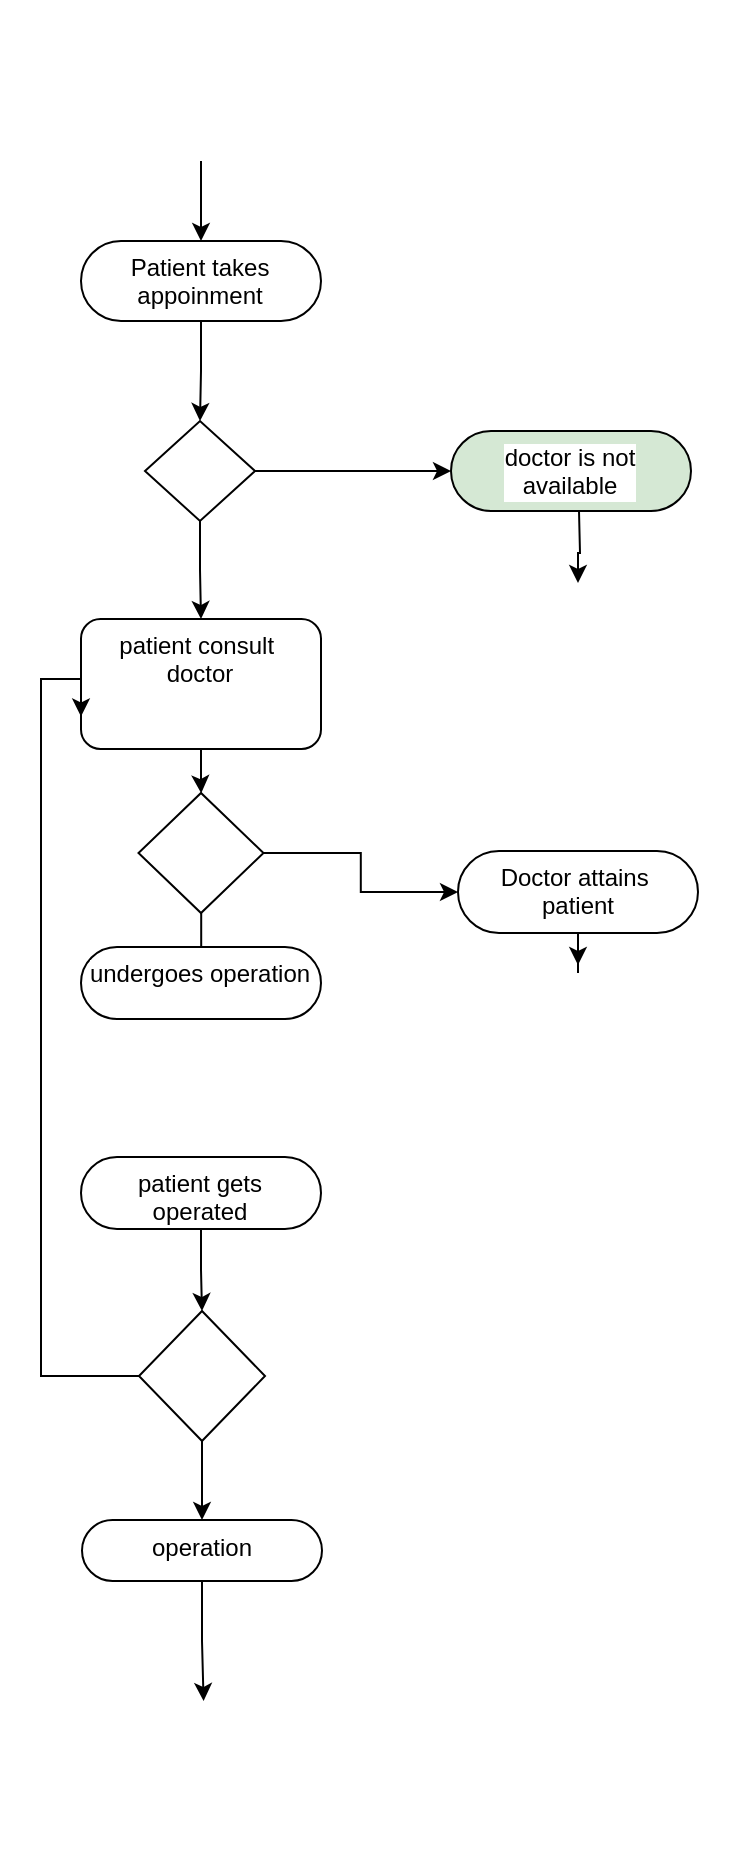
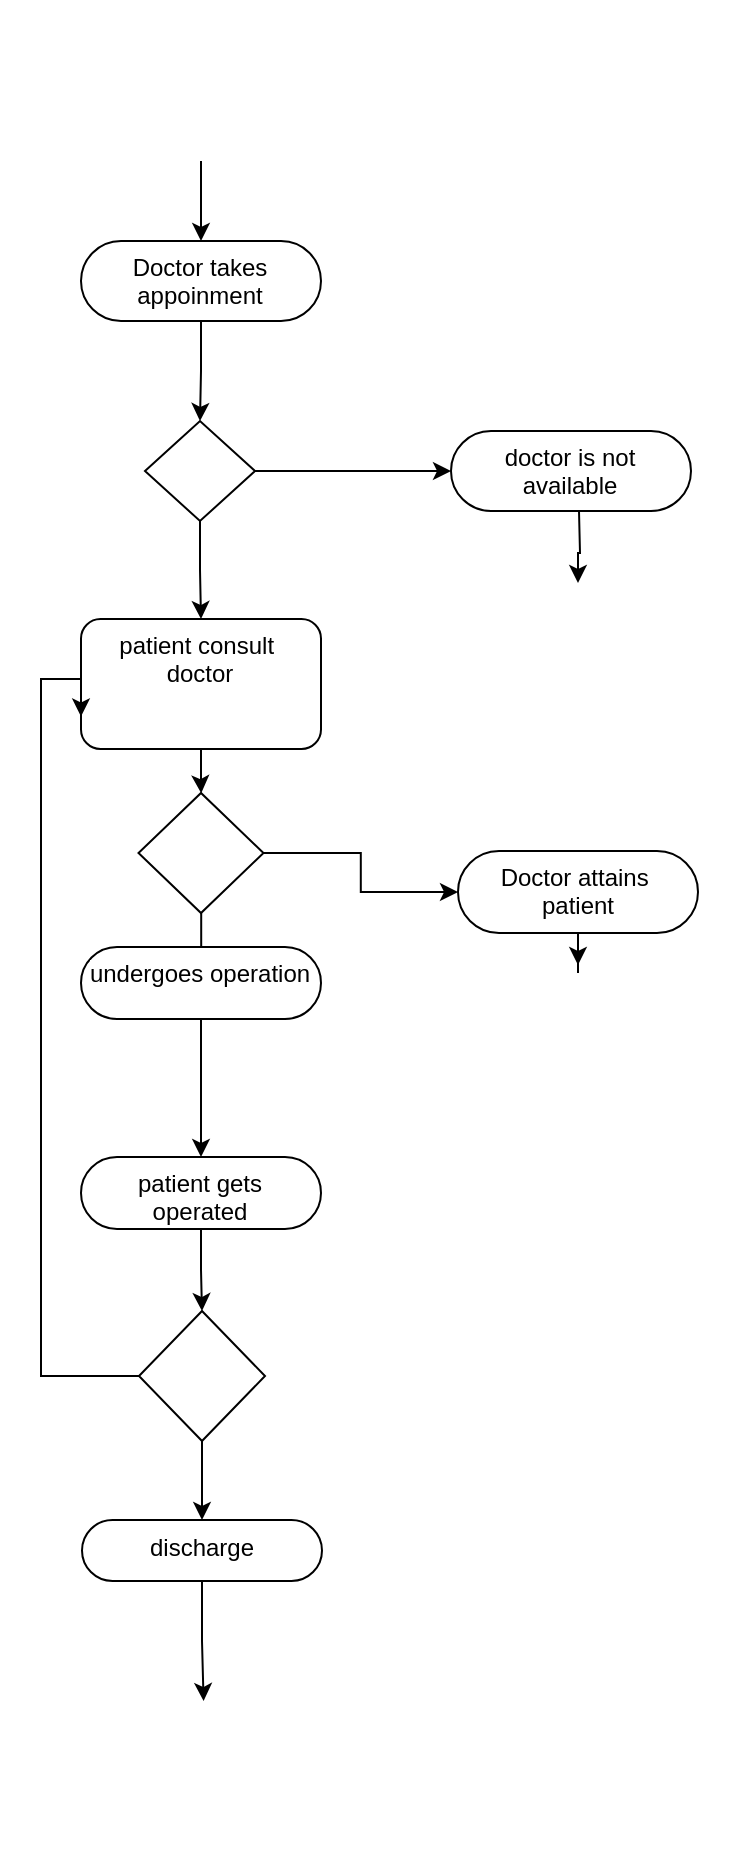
(201, 284) -> (201, 284)
(571, 471) -> (571, 471)
none -> (201, 1081)
(203, 1549) -> (203, 1549)
